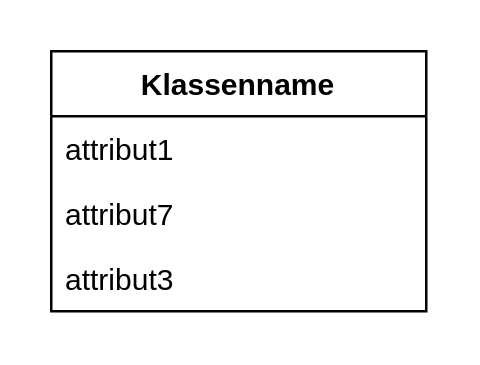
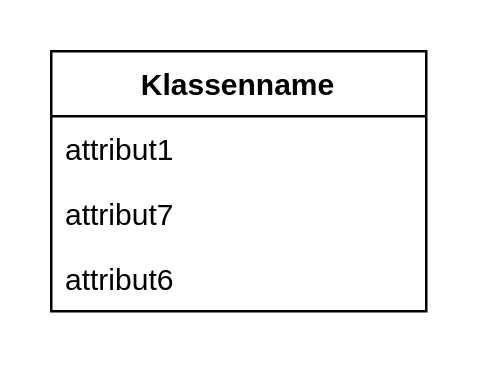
(137, 280) -> (137, 280)
